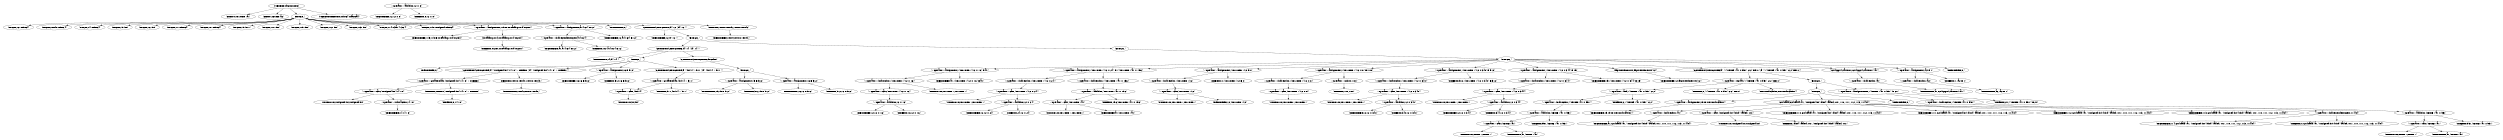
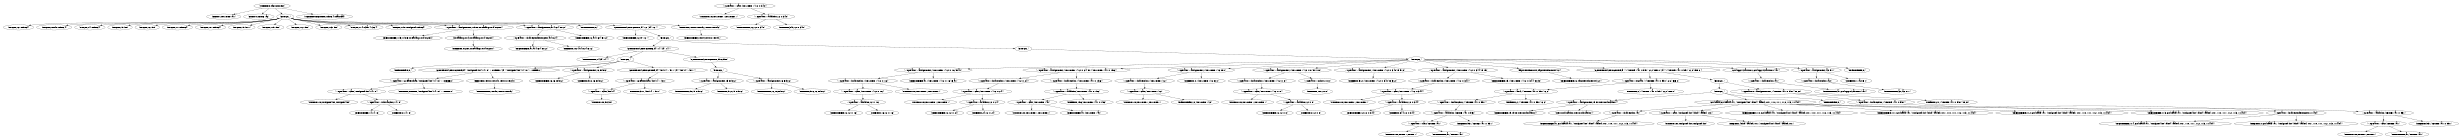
(271, 27) -> none
(1401, 81) -> none
(1764, 86) -> (1584, 107)
(452, 96) -> (392, 107)
none -> (1280, 97)
